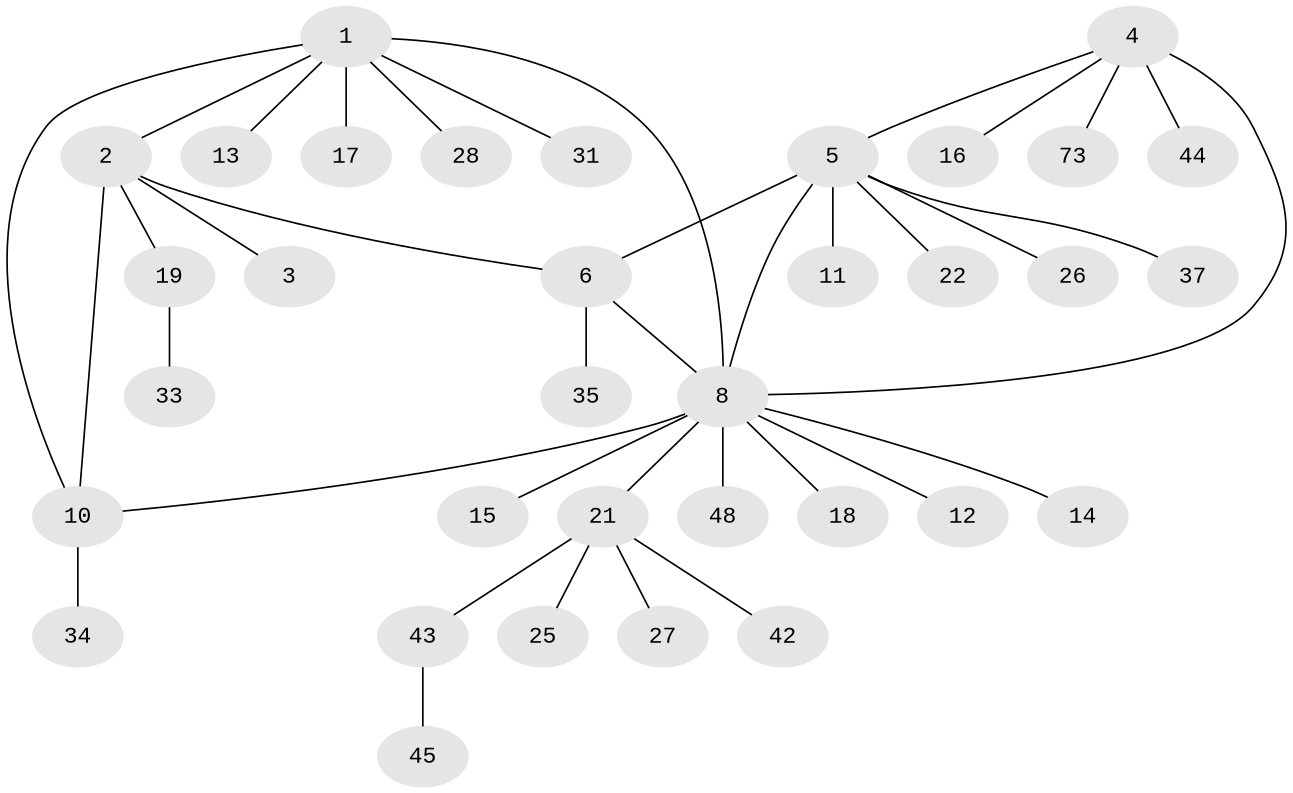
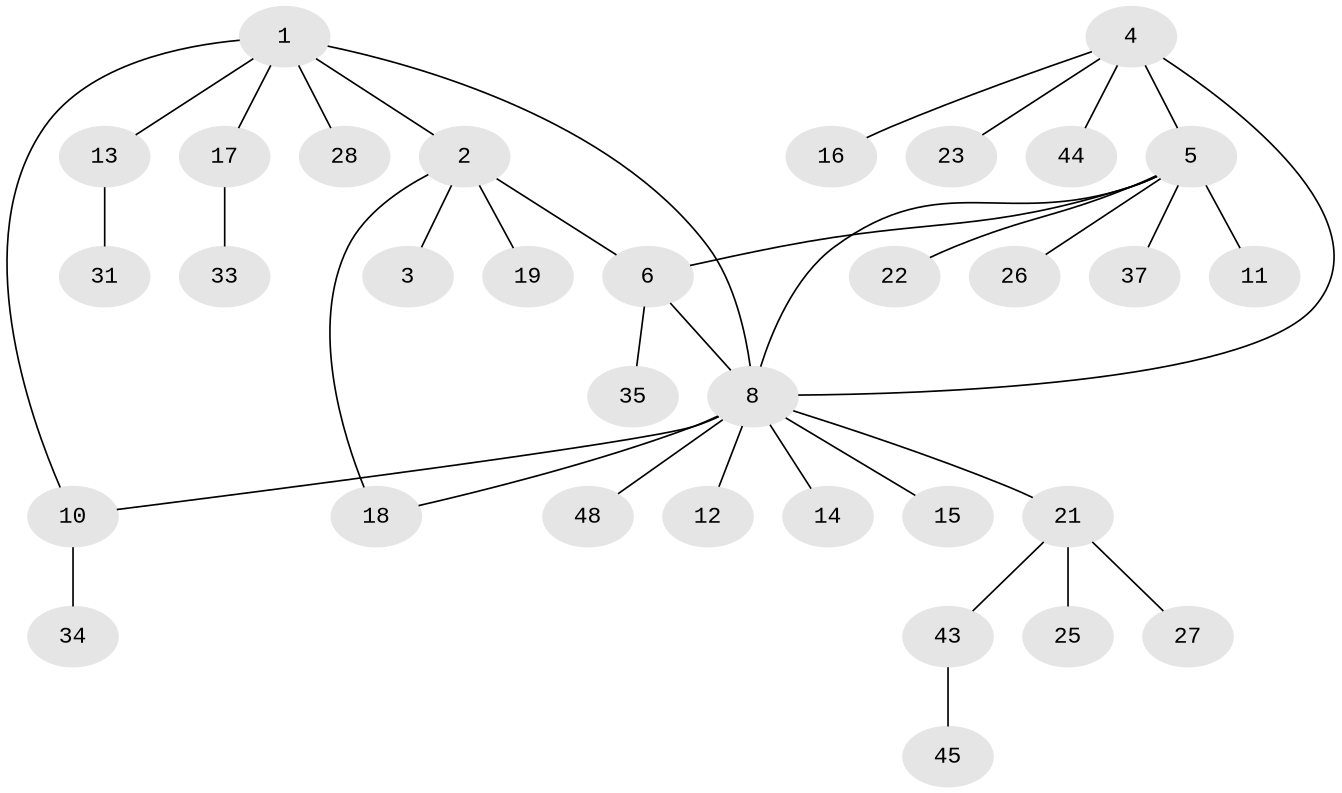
(466, 97) -> (105, 217)
(1073, 157) -> (951, 157)
(92, 337) -> (331, 313)
(170, 337) -> (225, 217)
(783, 637) -> none
